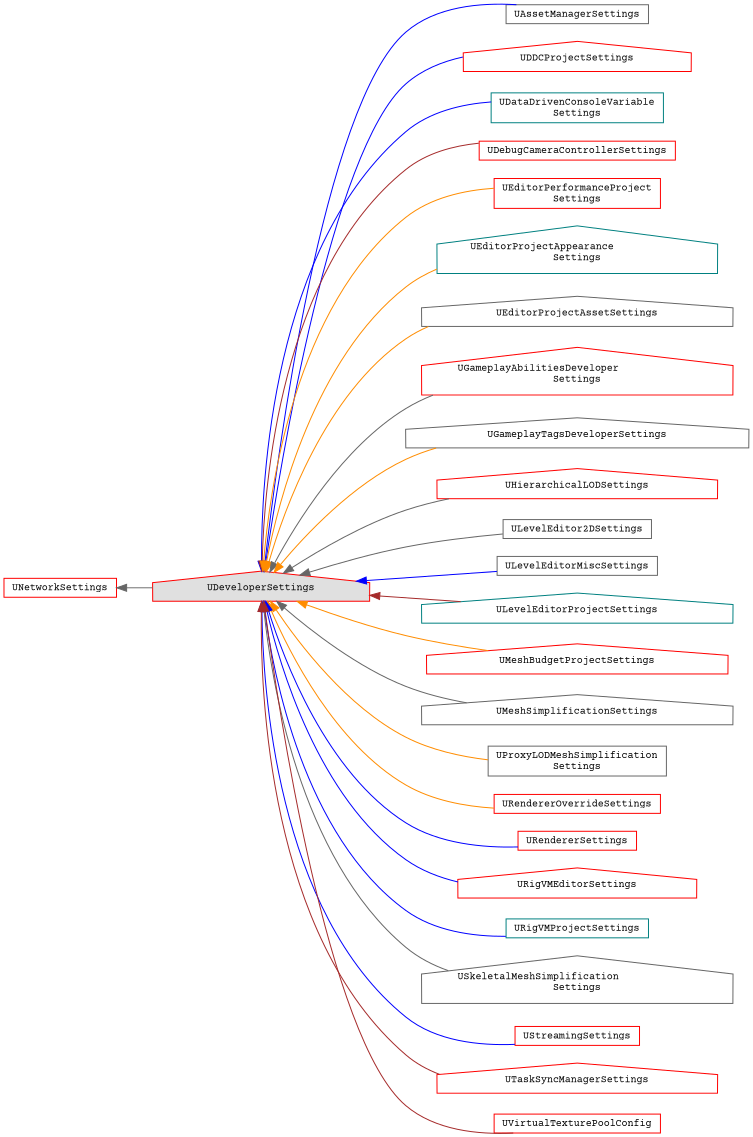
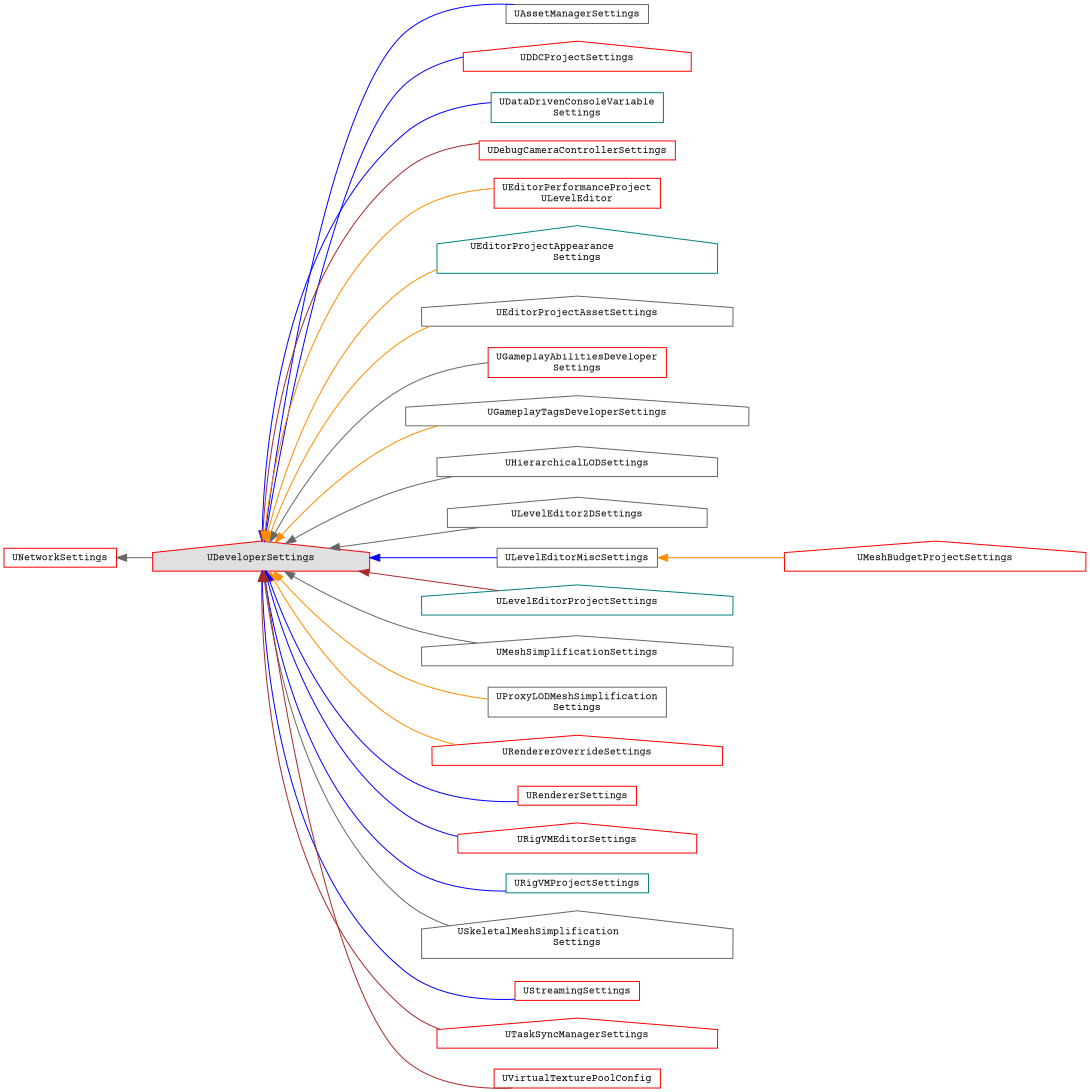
(577, 193) -> (577, 193)
(577, 374) -> (577, 363)
(577, 485) -> (577, 463)
(577, 529) -> (577, 514)
(396, 633) -> (726, 558)
(577, 804) -> (577, 752)
